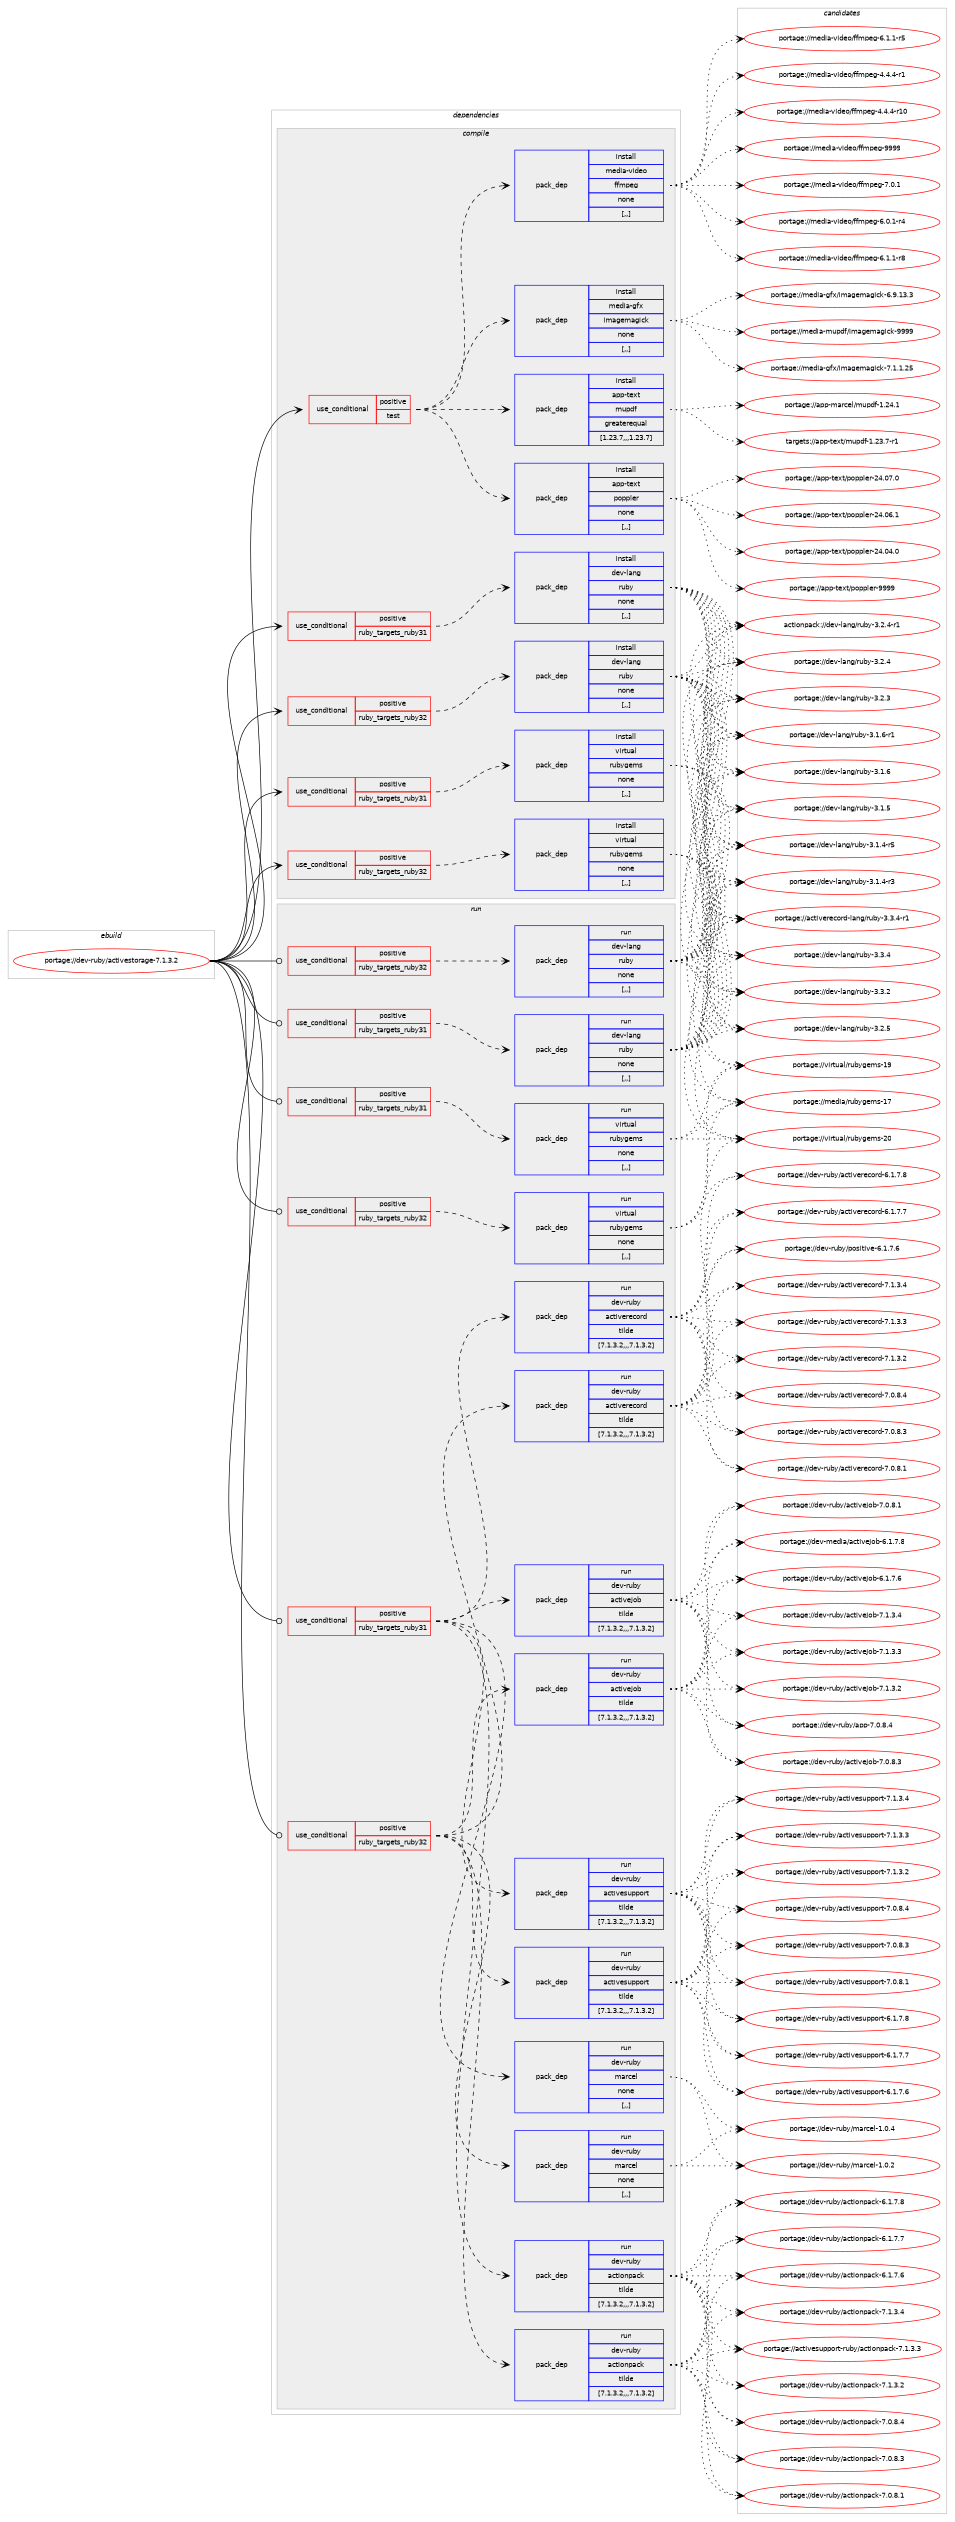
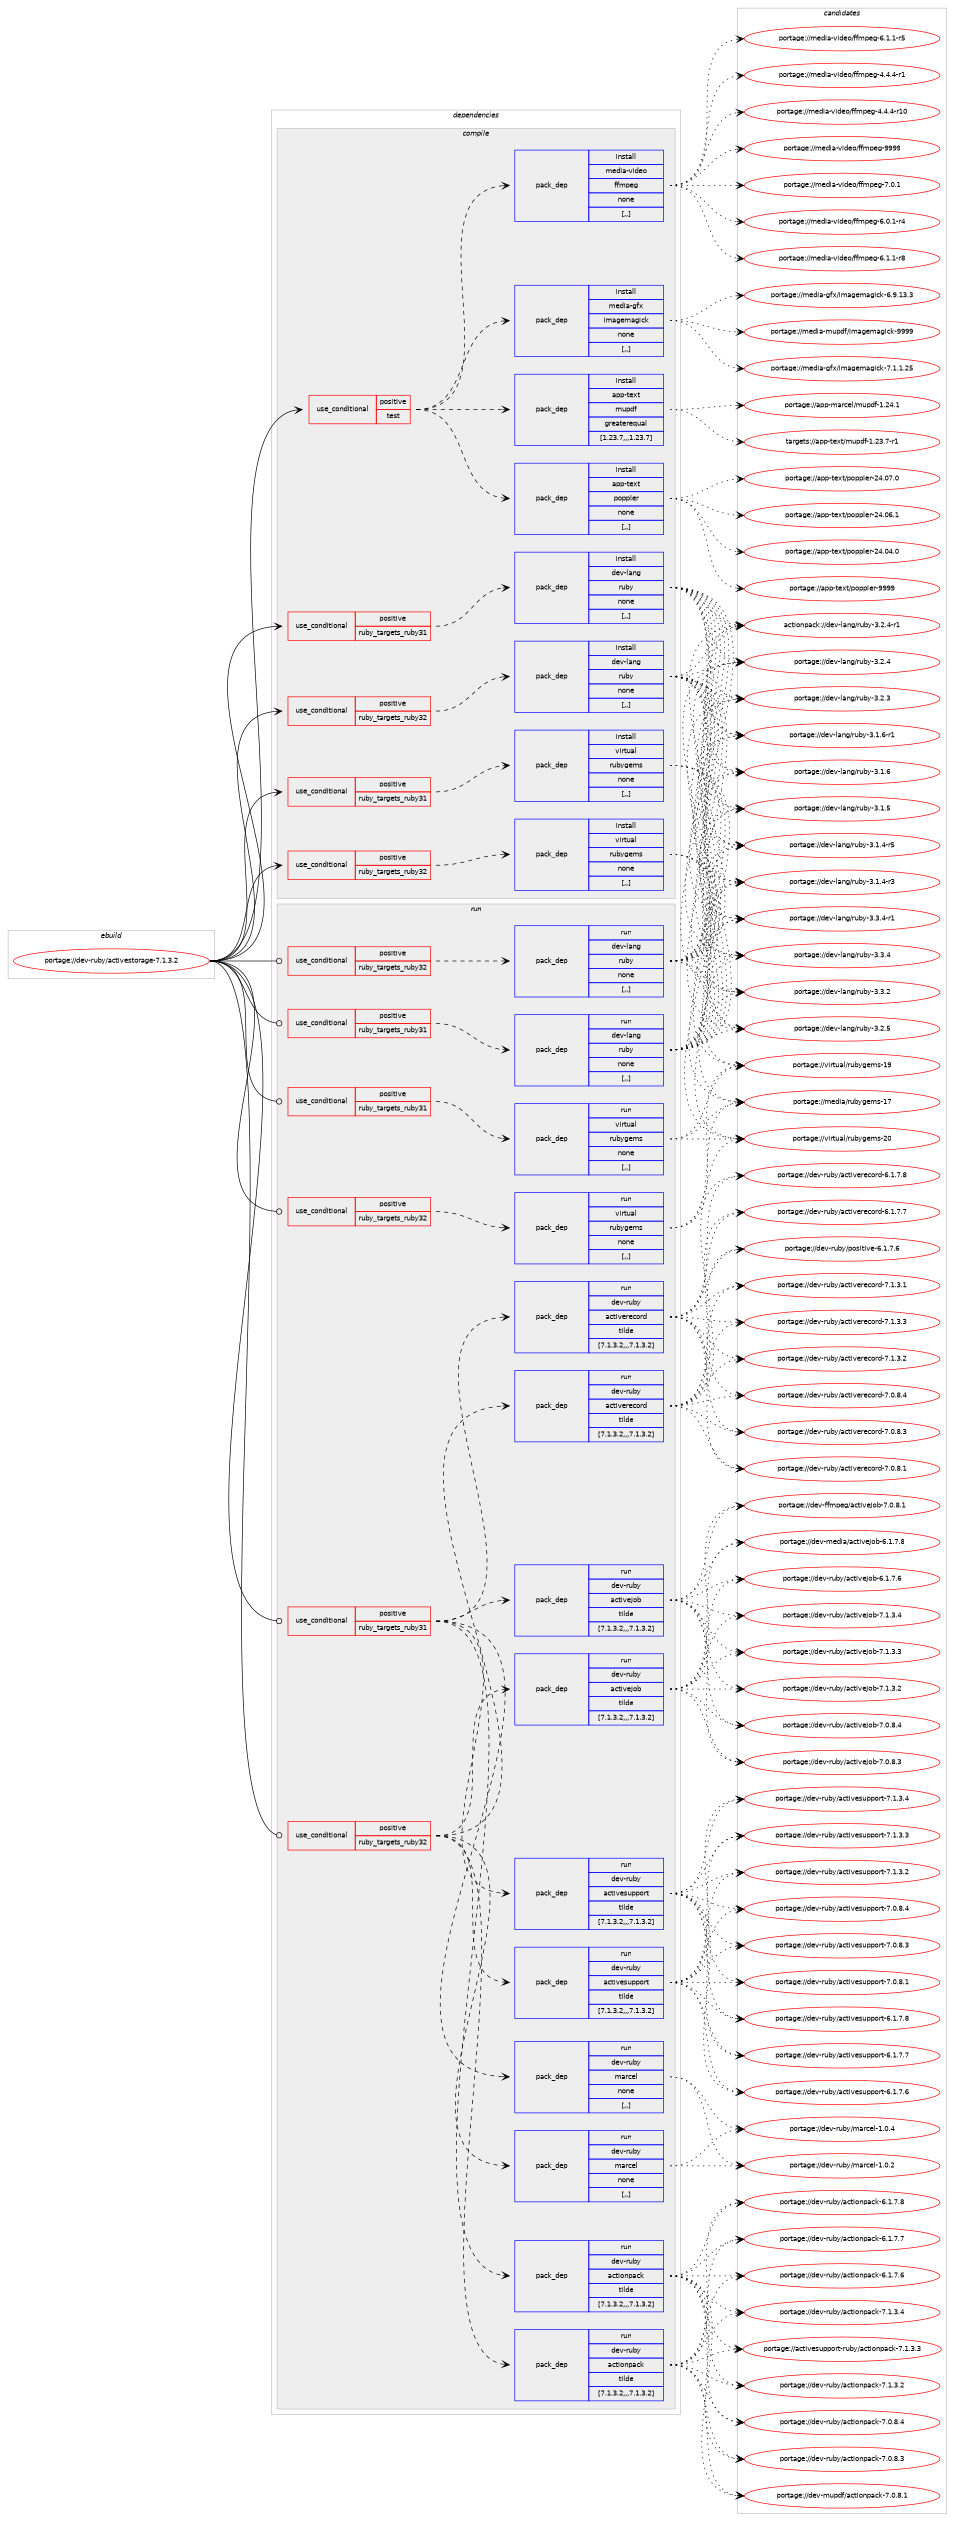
(842, 919) -> (842, 919)
(842, 1286) -> (842, 1286)
(842, 1506) -> (842, 1506)
(842, 1726) -> (842, 1726)
(842, 2496) -> (842, 2496)
